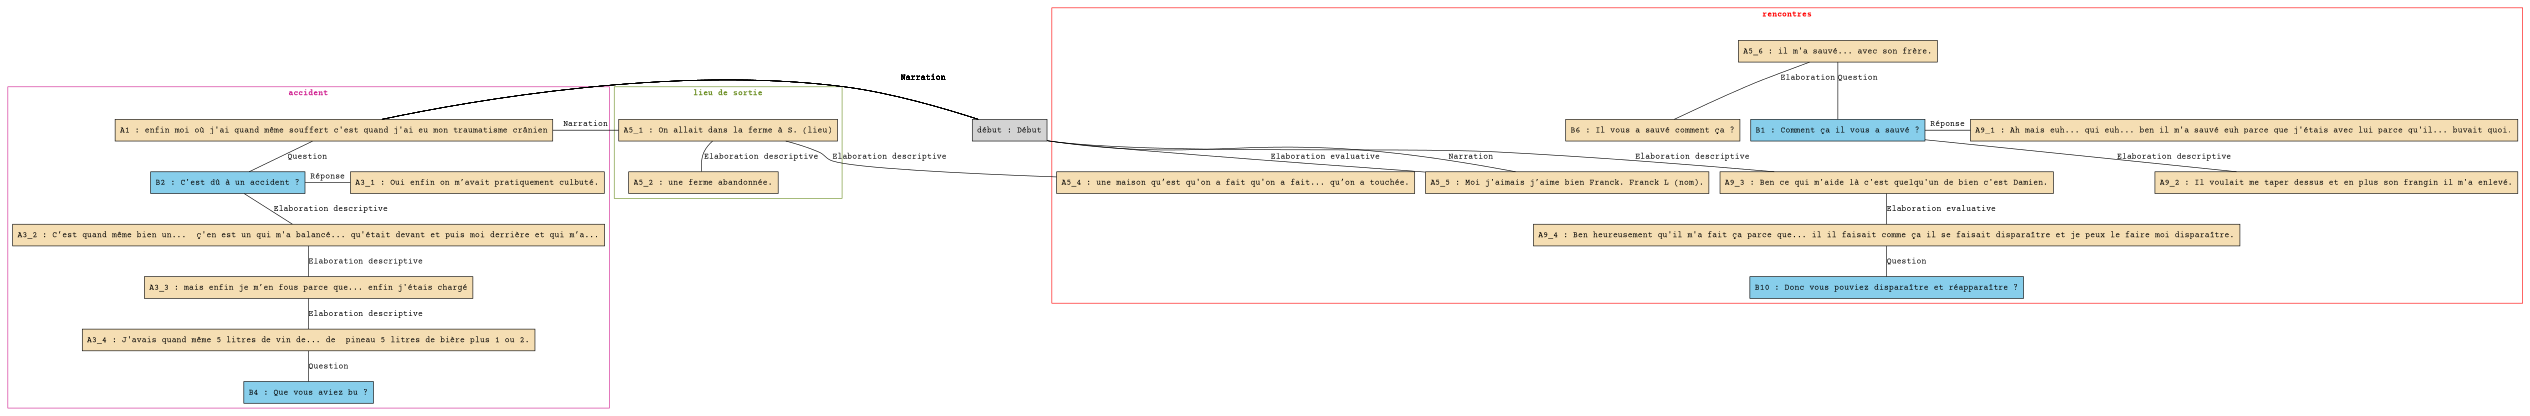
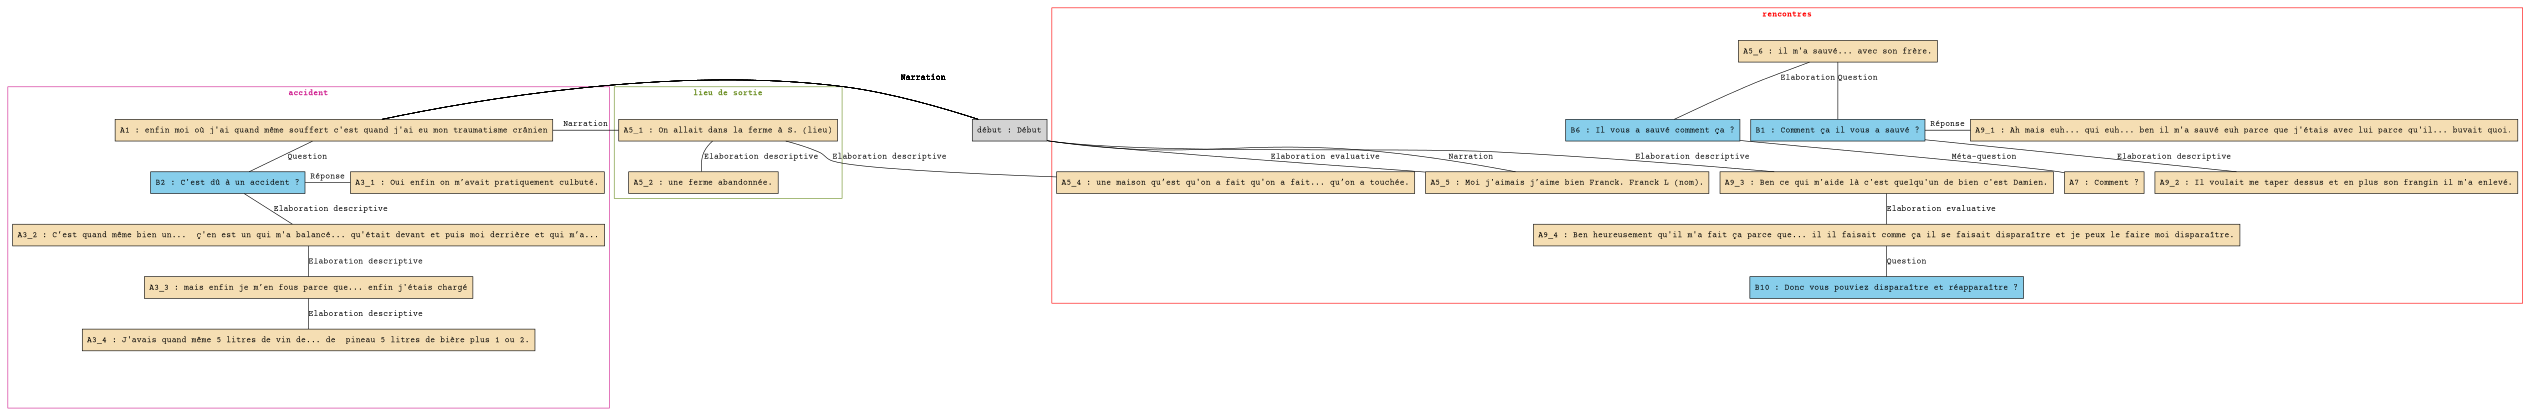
(1653, 130) -> (1653, 130)
none -> (2104, 183)
(309, 392) -> none
